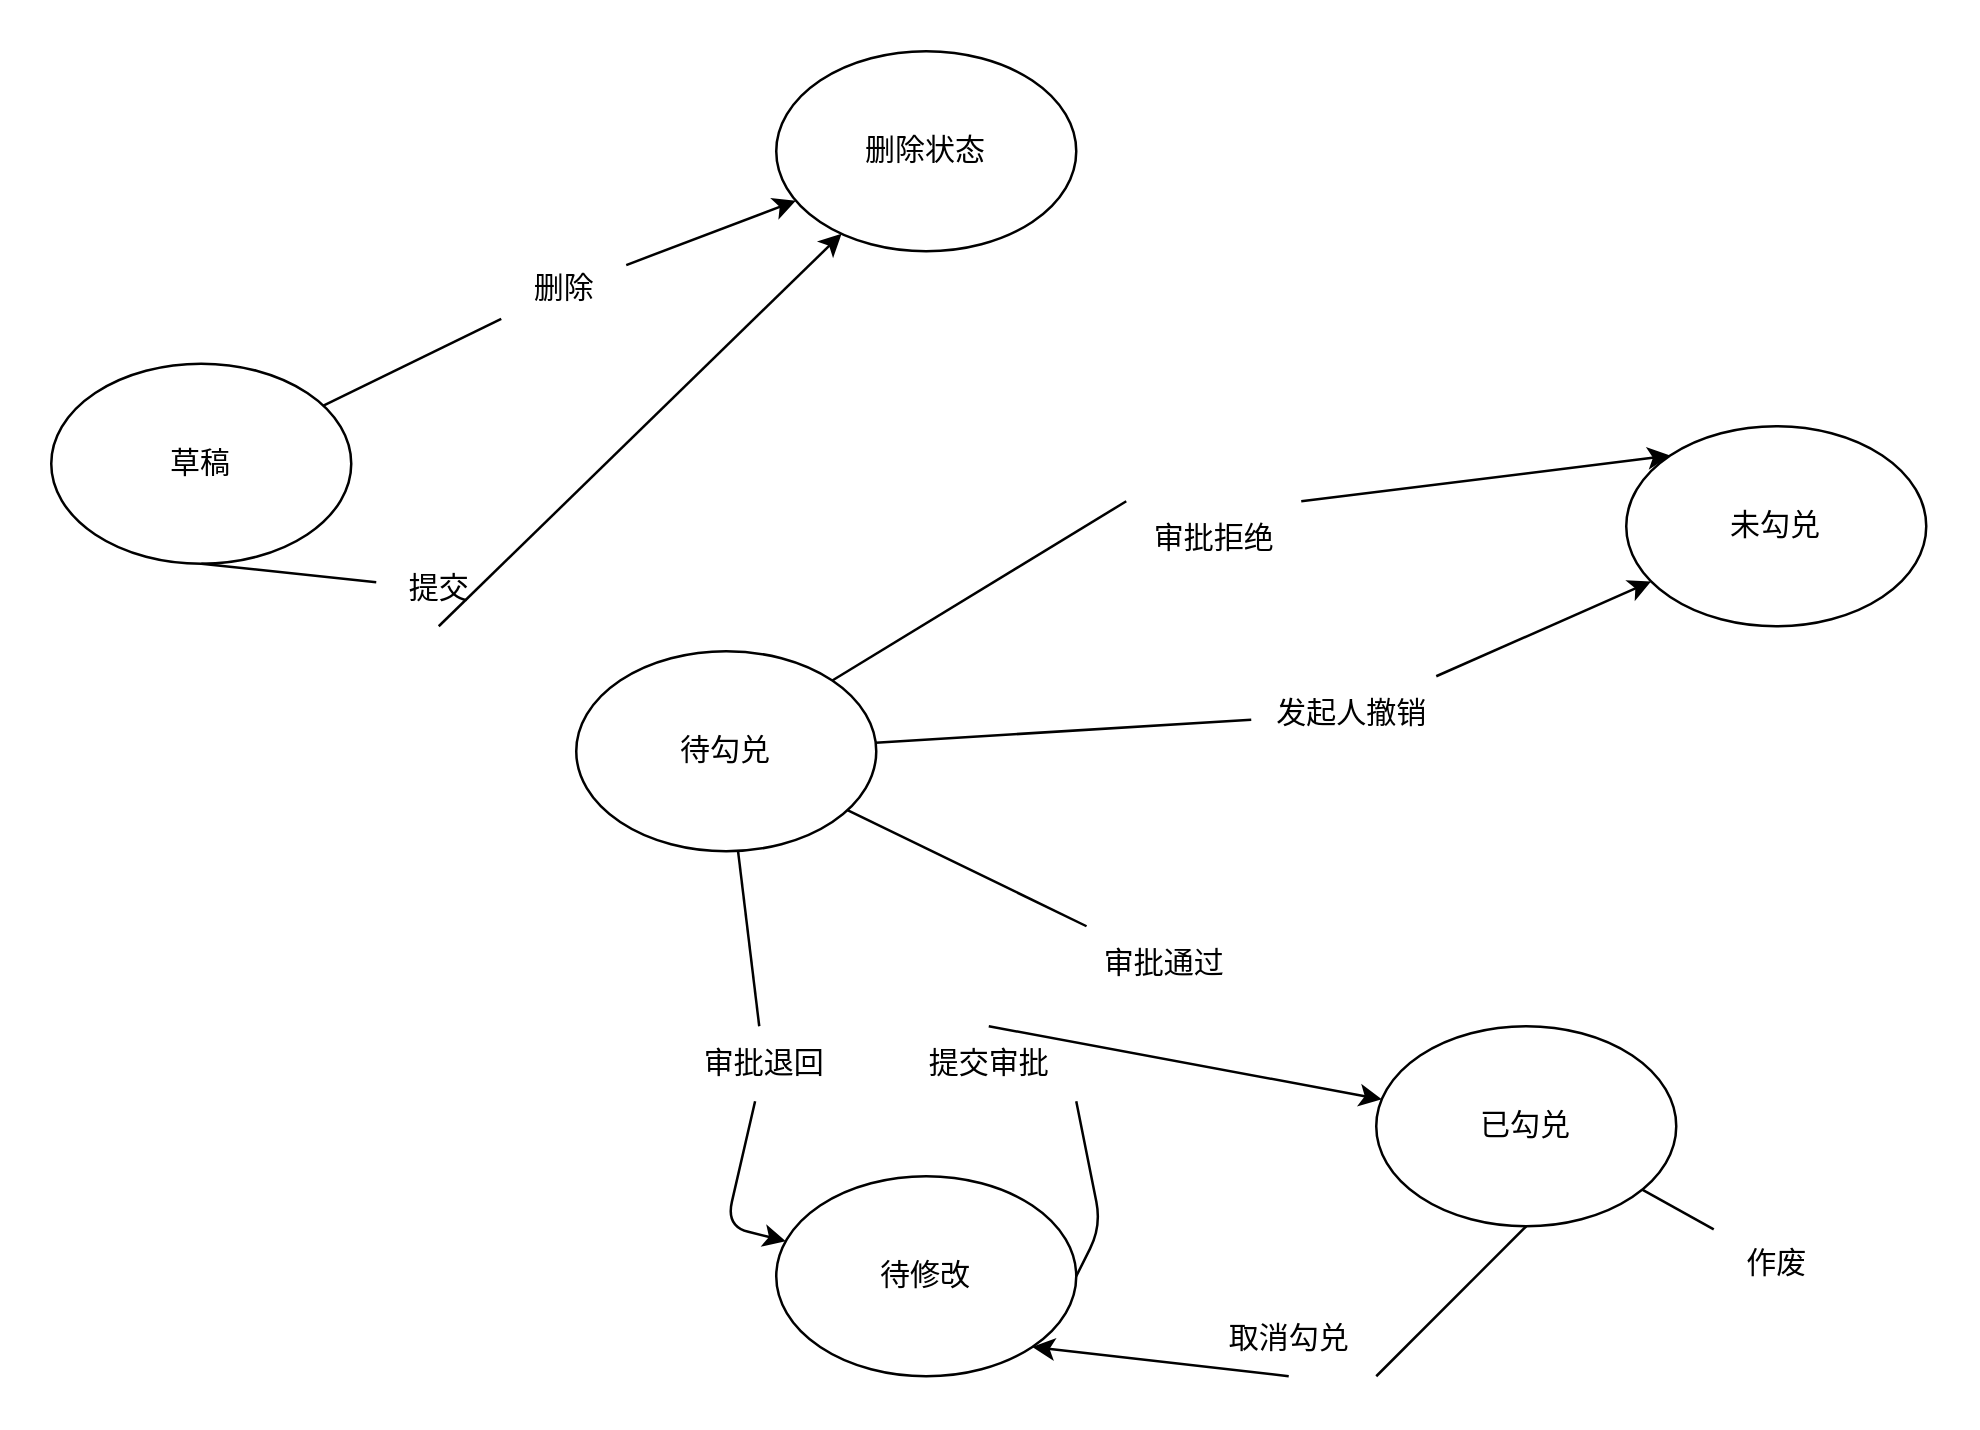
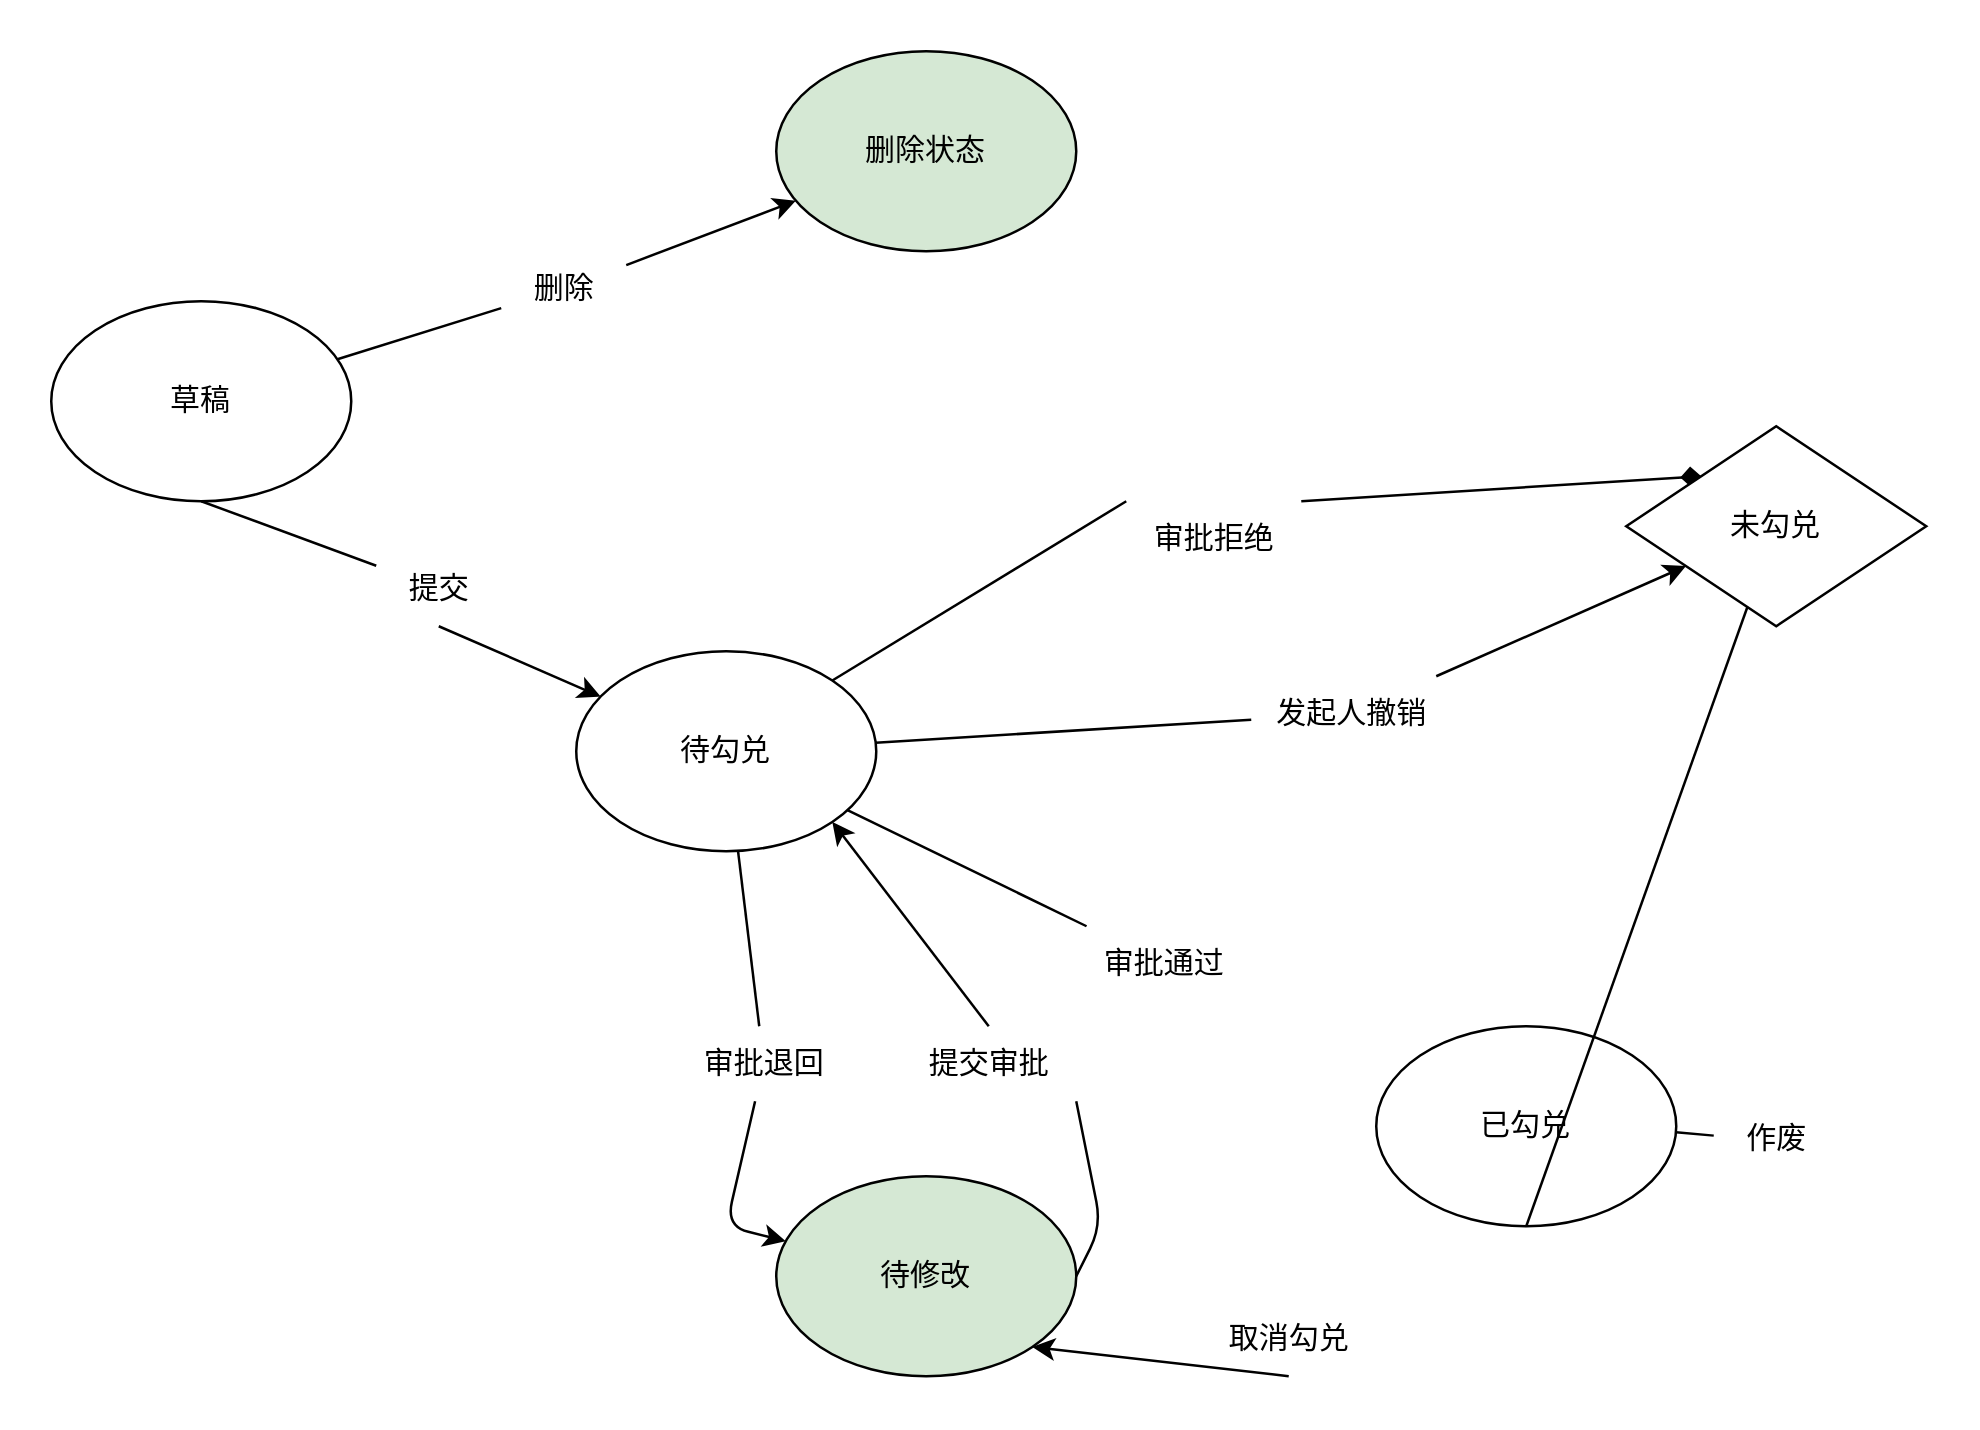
(926, 151) -> (926, 151)
(634, 436) -> (512, 658)
(201, 464) -> (201, 401)
(1481, 479) -> (1495, 489)
(1776, 526) -> (1776, 526)
(1177, 1061) -> (916, 931)
(1776, 1264) -> (1776, 1139)
(926, 1276) -> (926, 1276)
(1451, 1301) -> (1637, 917)
